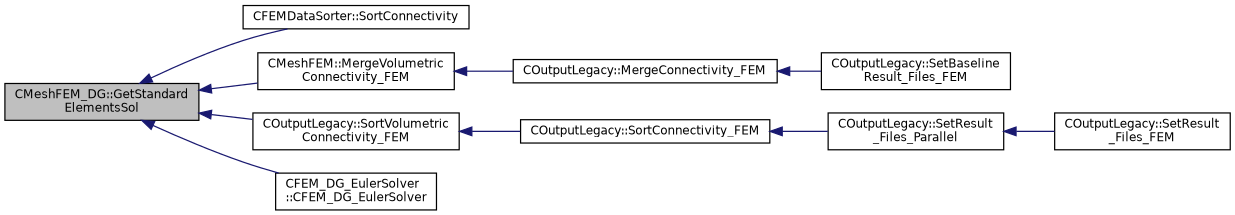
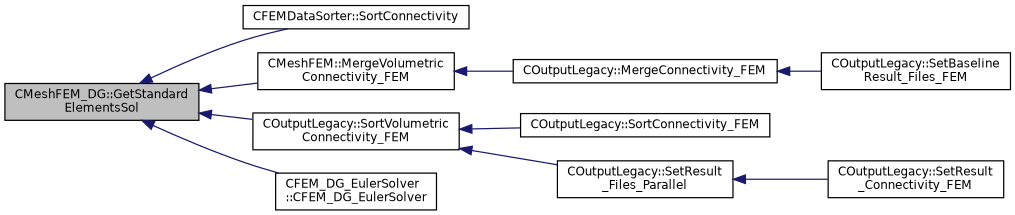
(805, 131) -> (515, 158)
(1142, 131) -> (916, 179)
